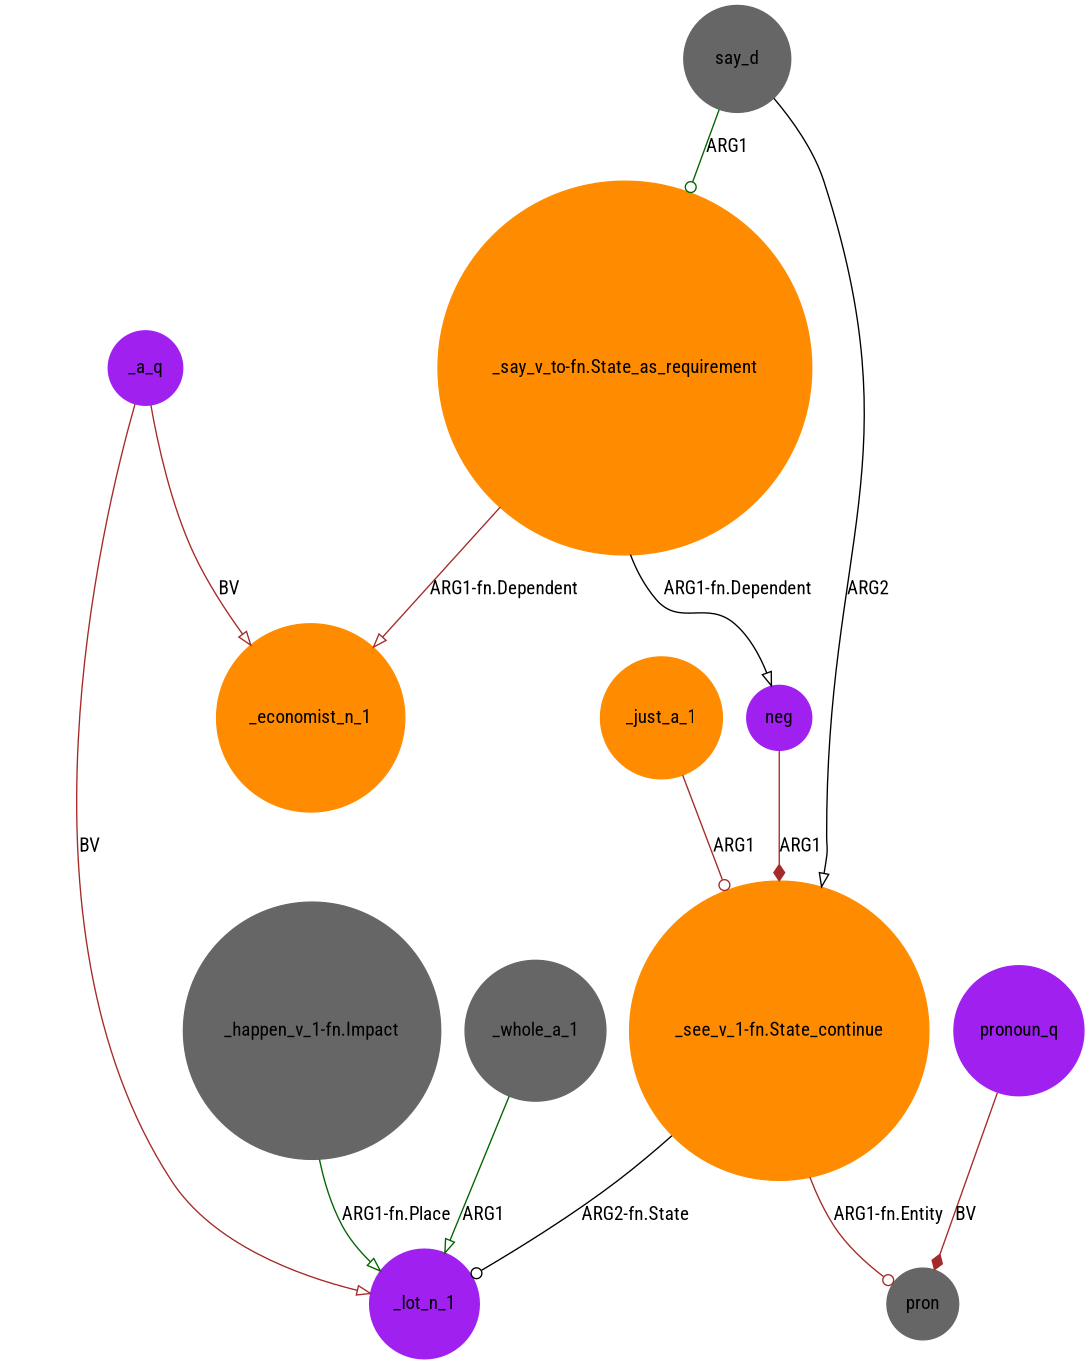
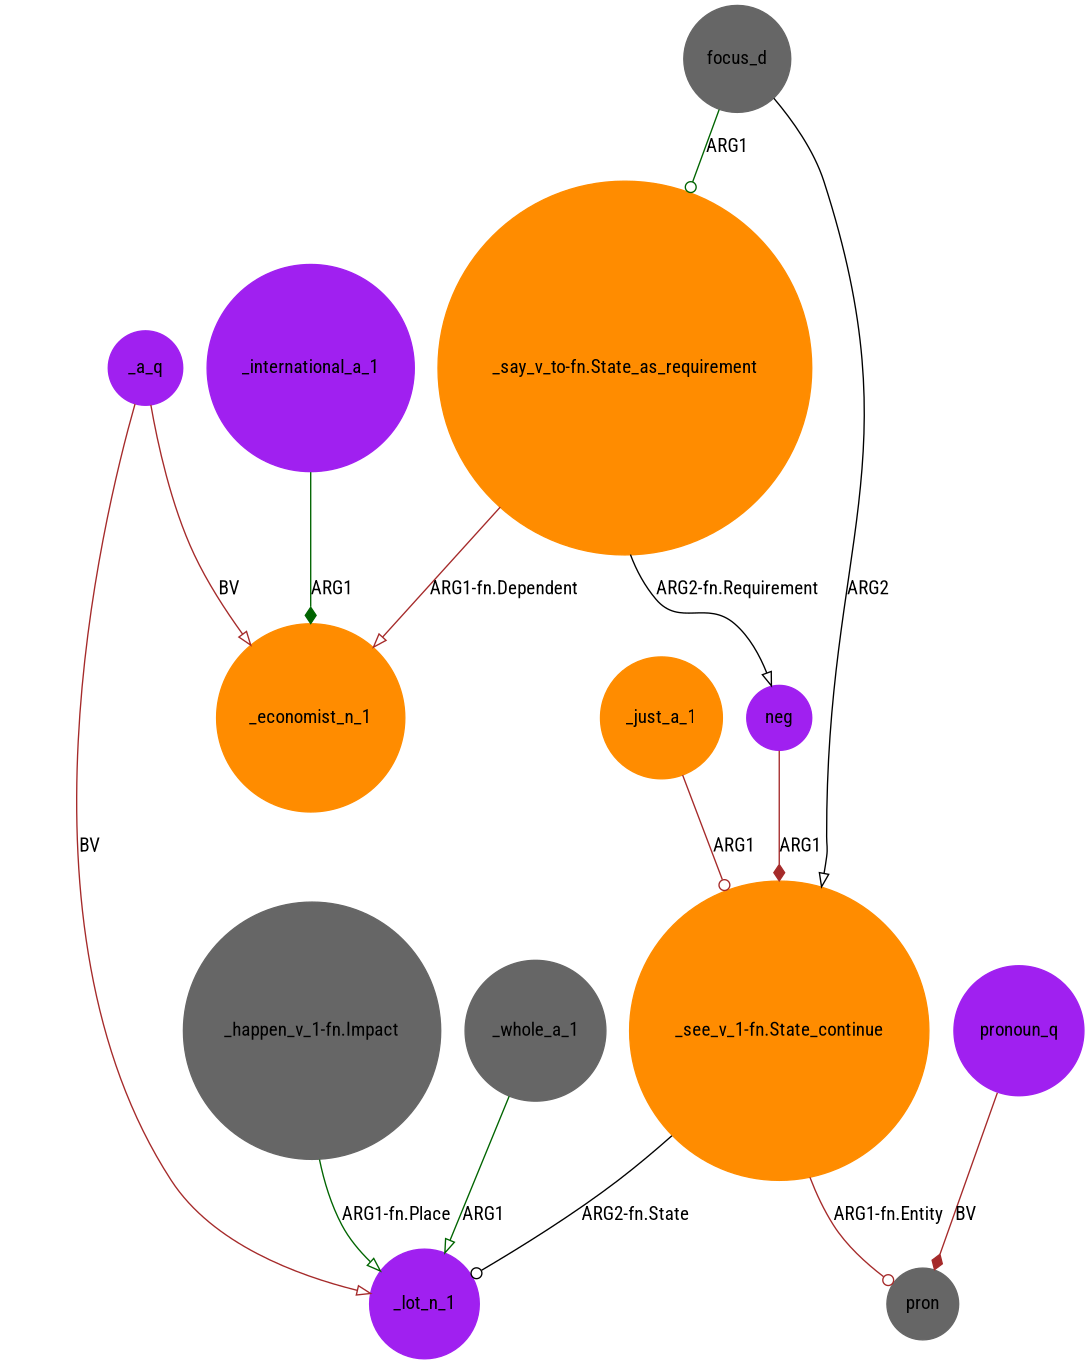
(737, 59) -> (737, 59)
none -> (311, 368)
(738, 589) -> (738, 589)
